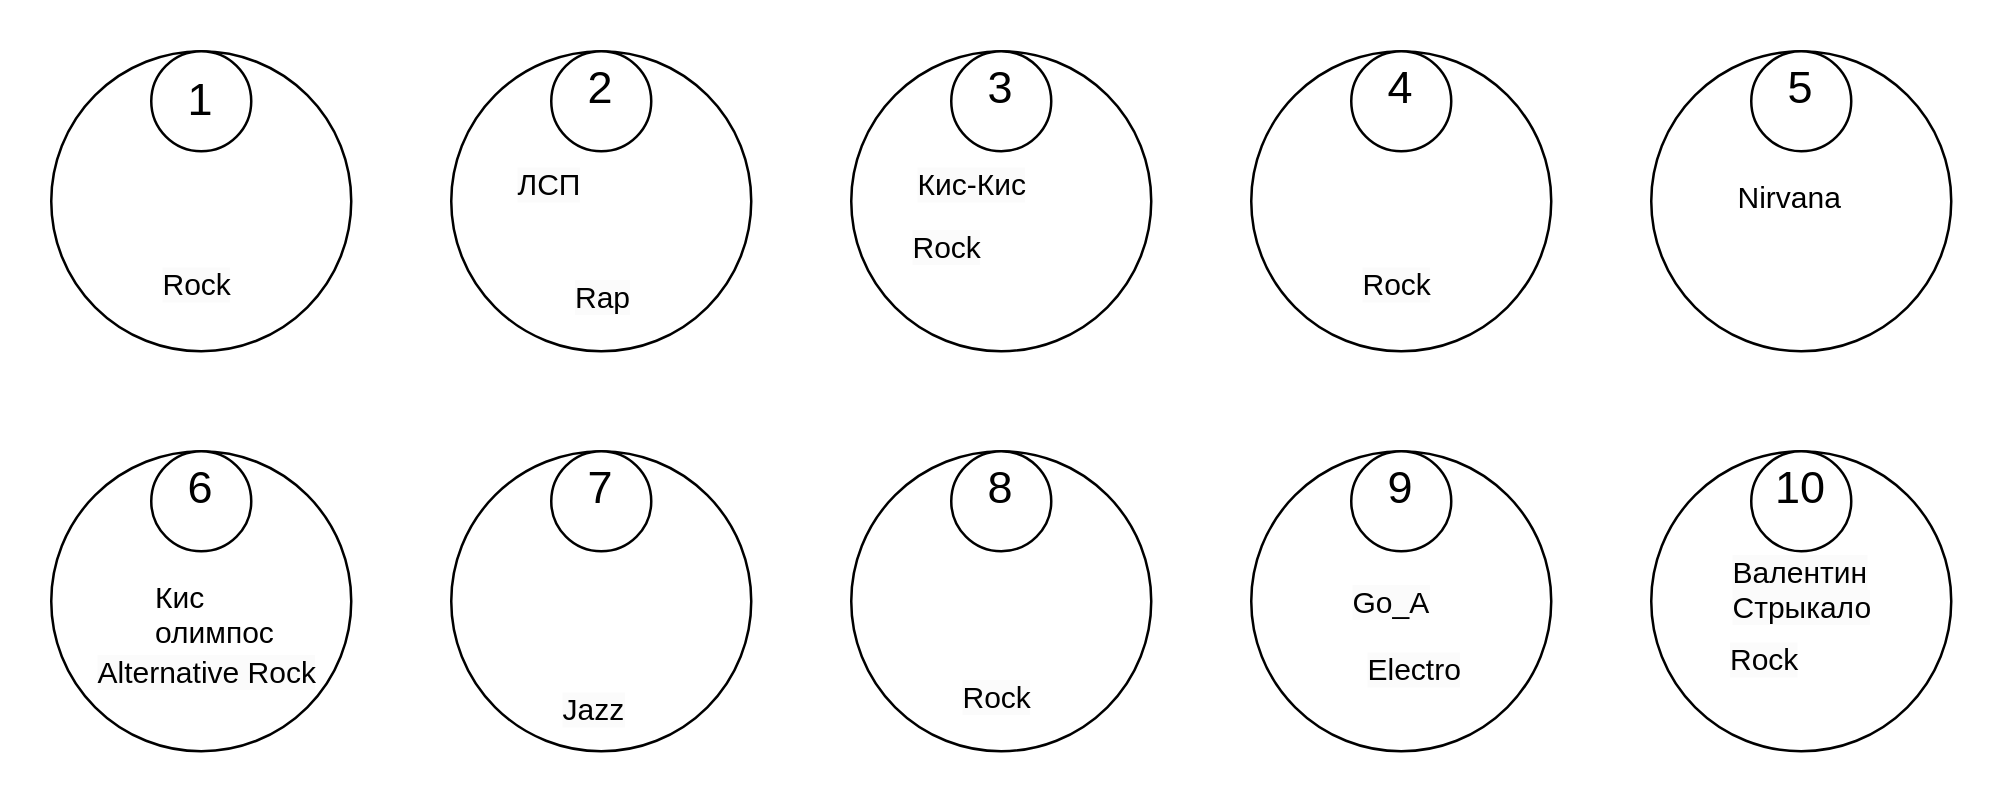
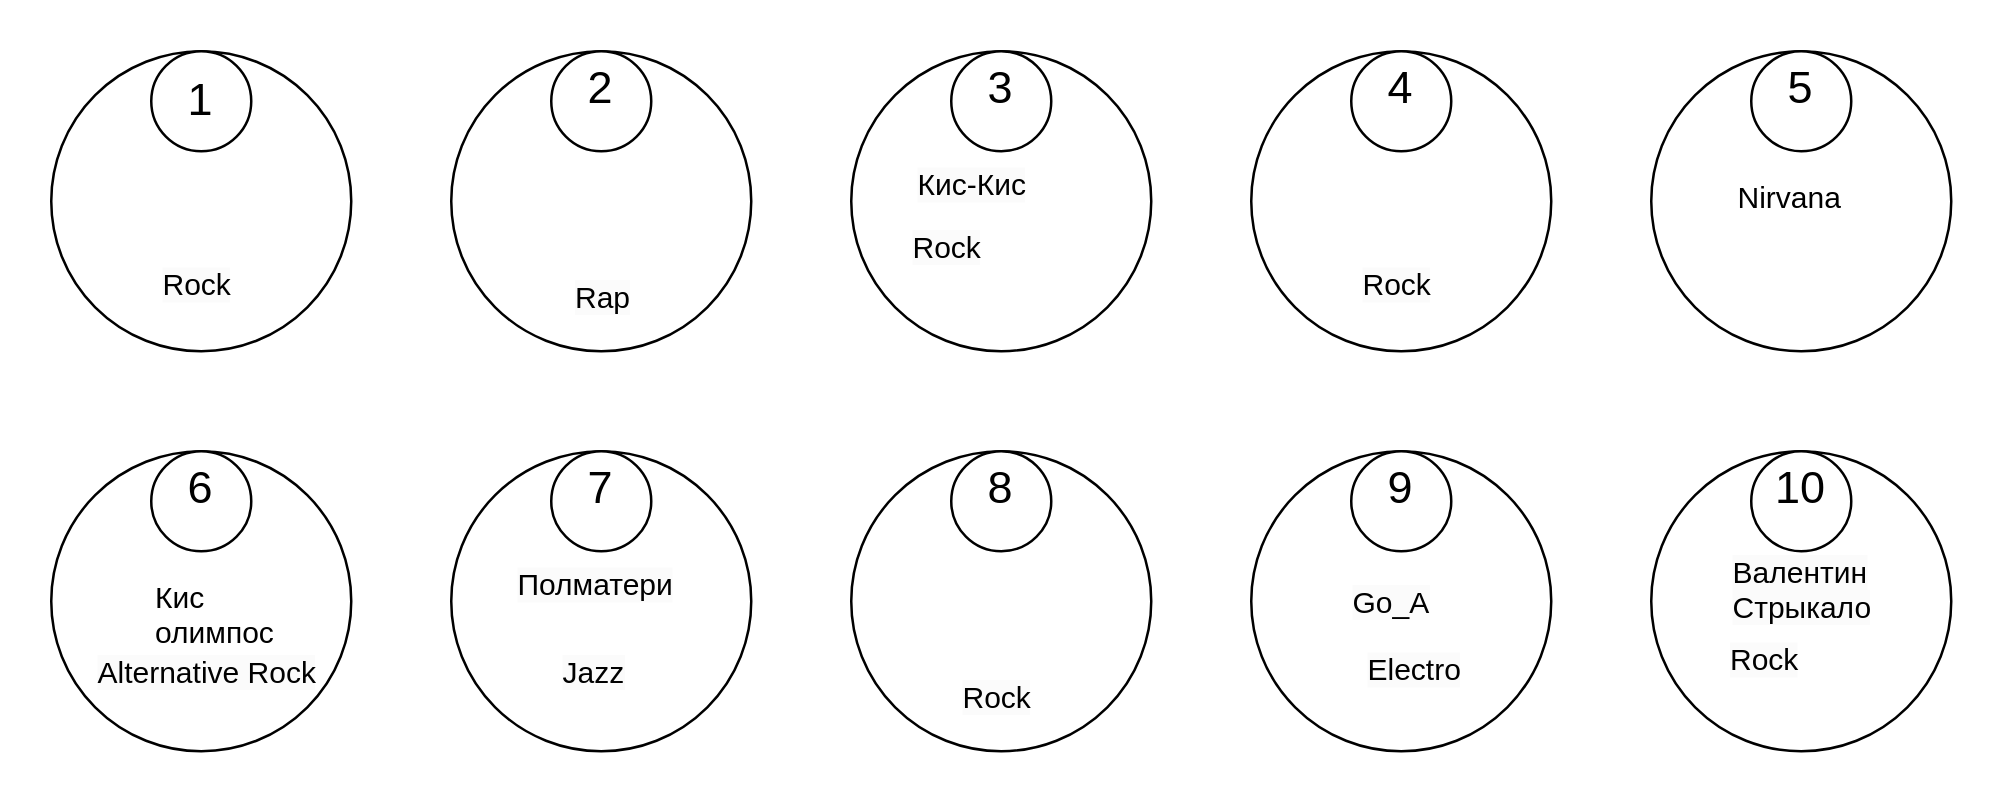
(608, 189) -> none
none -> (601, 589)
(601, 701) -> (601, 664)
